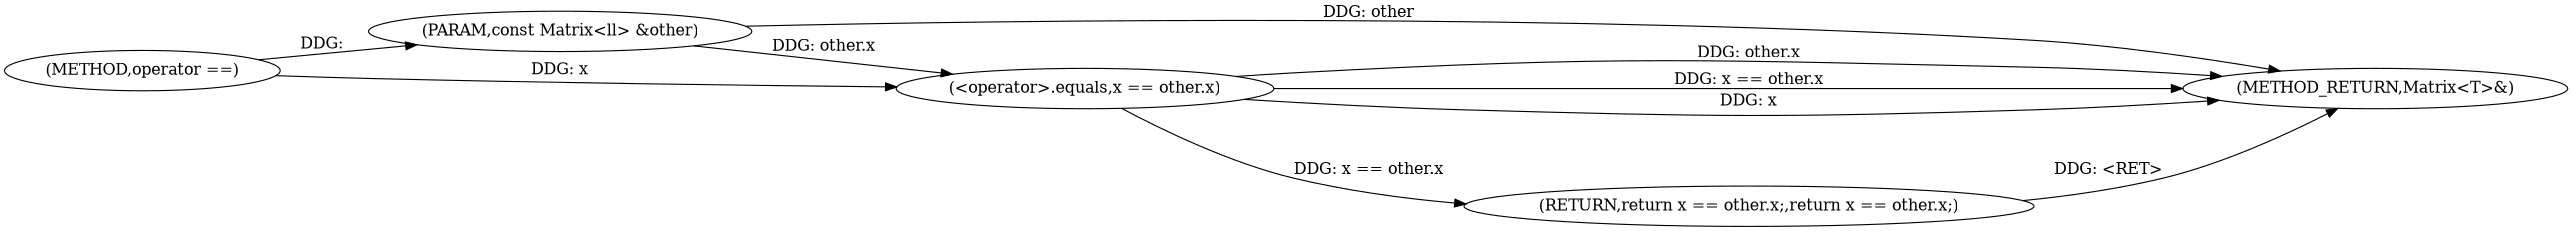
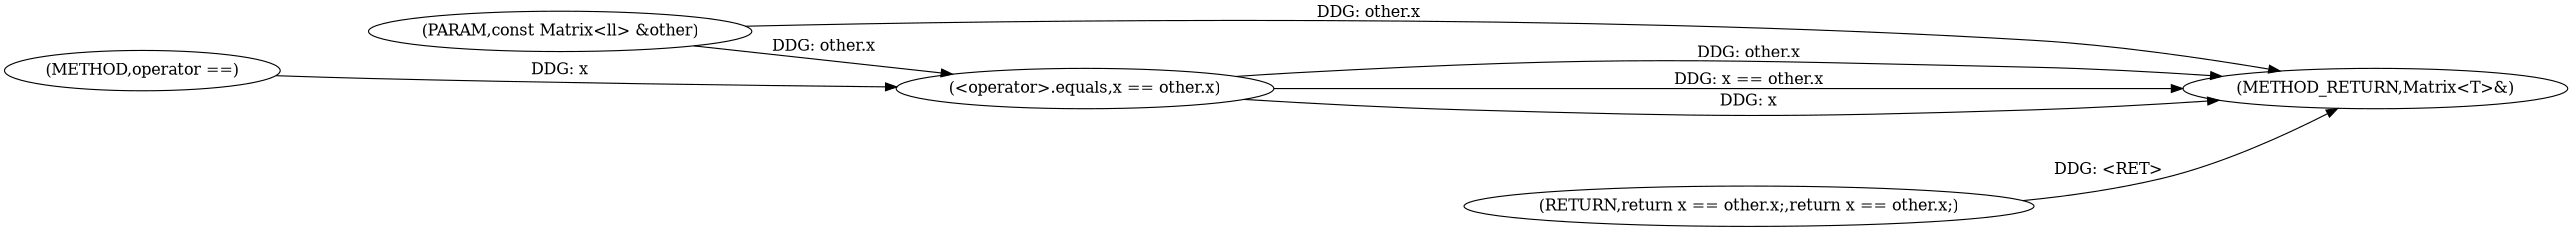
(1369, 13) -> (1369, 13)
(332, 53) -> none
(1282, 175) -> none
